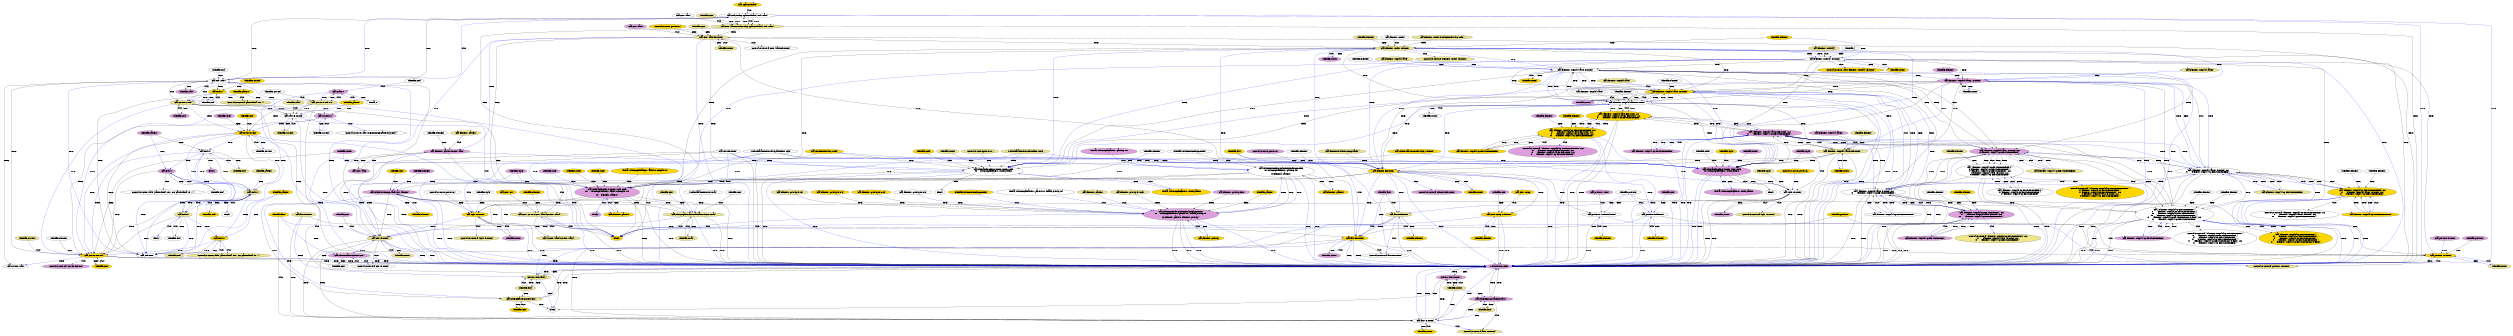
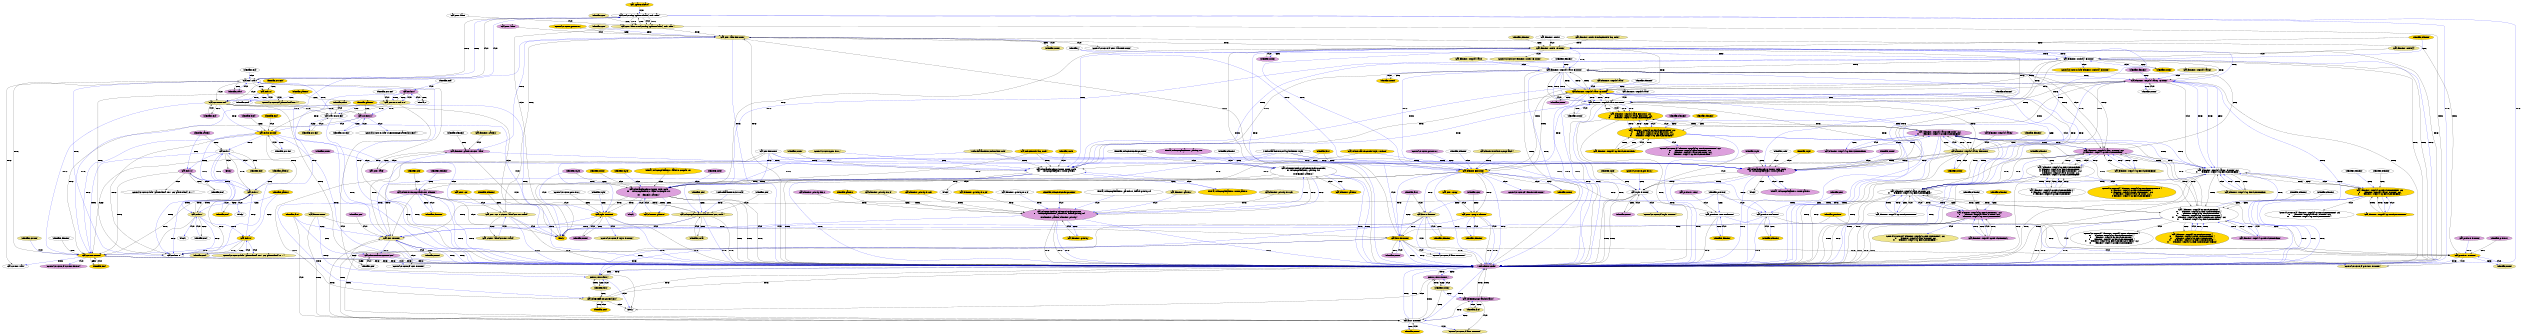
(429, 48) -> (486, 48)
(1553, 64) -> (1272, 87)
(282, 124) -> (342, 124)
